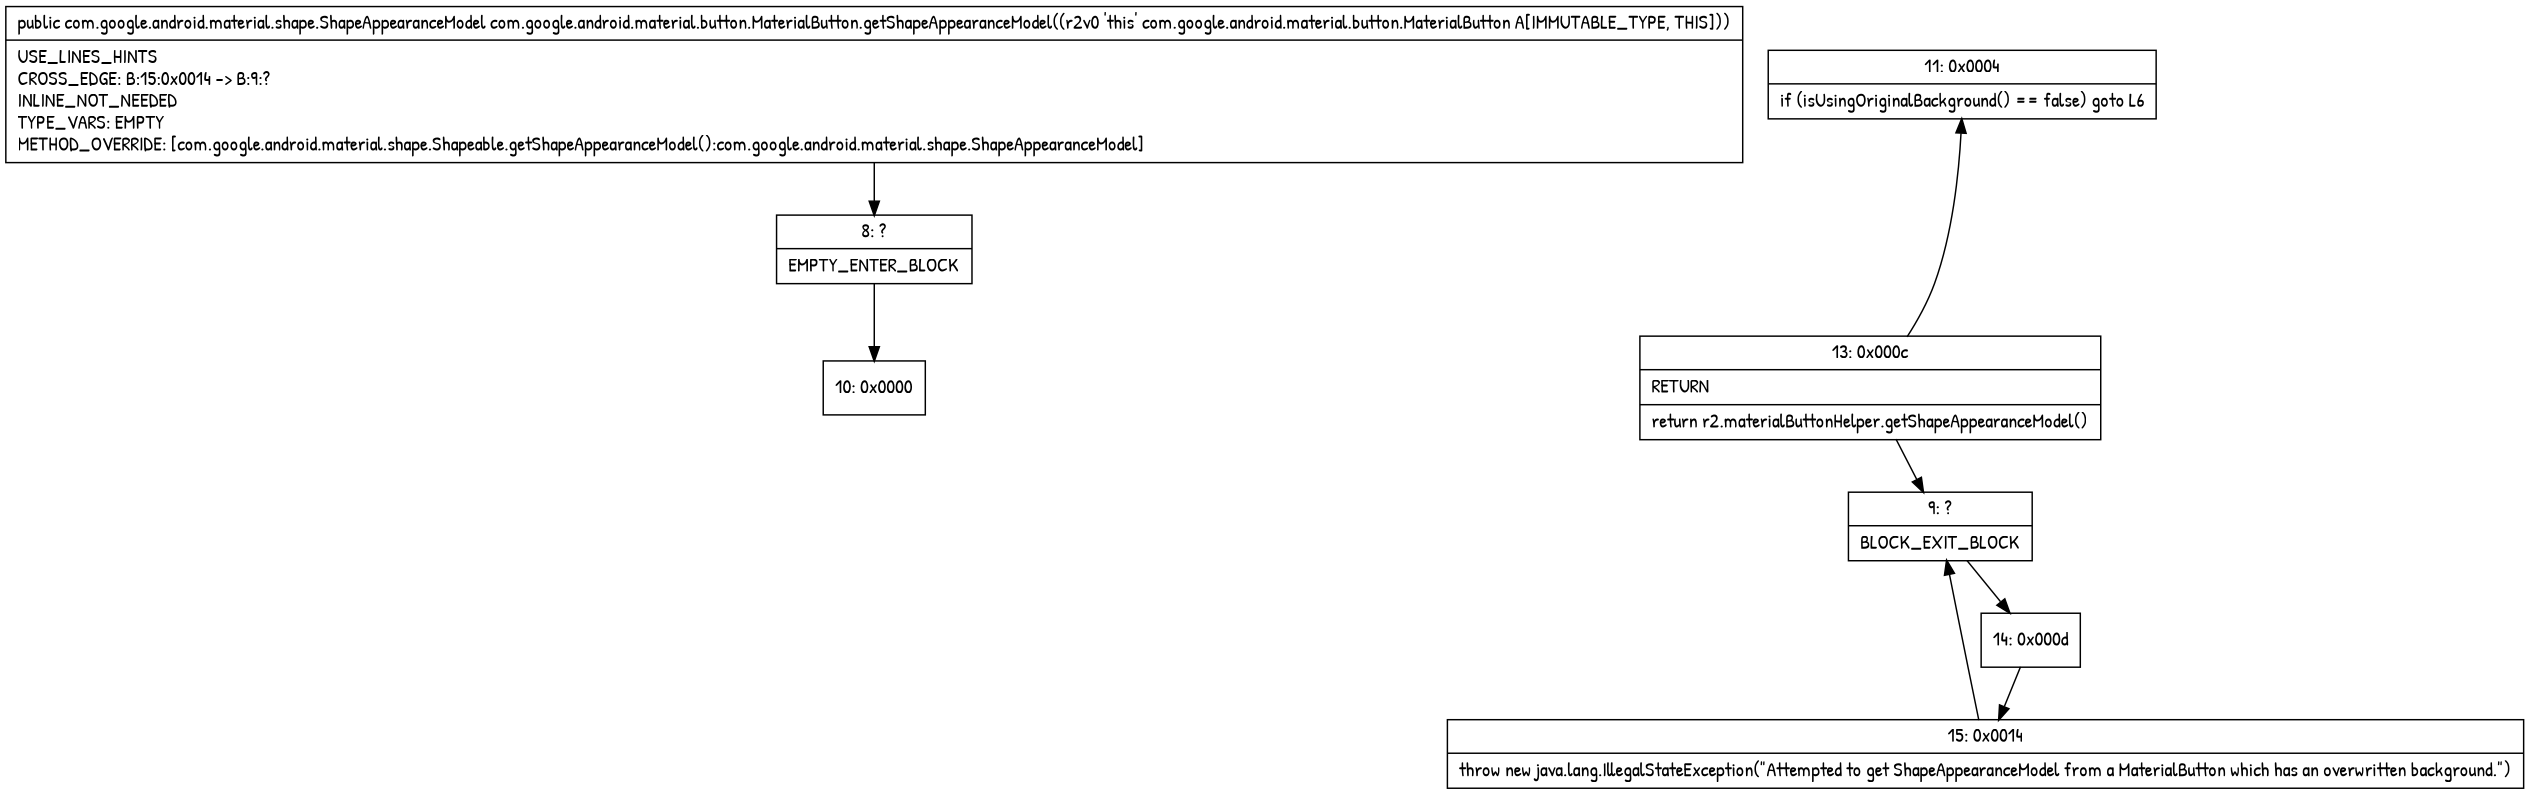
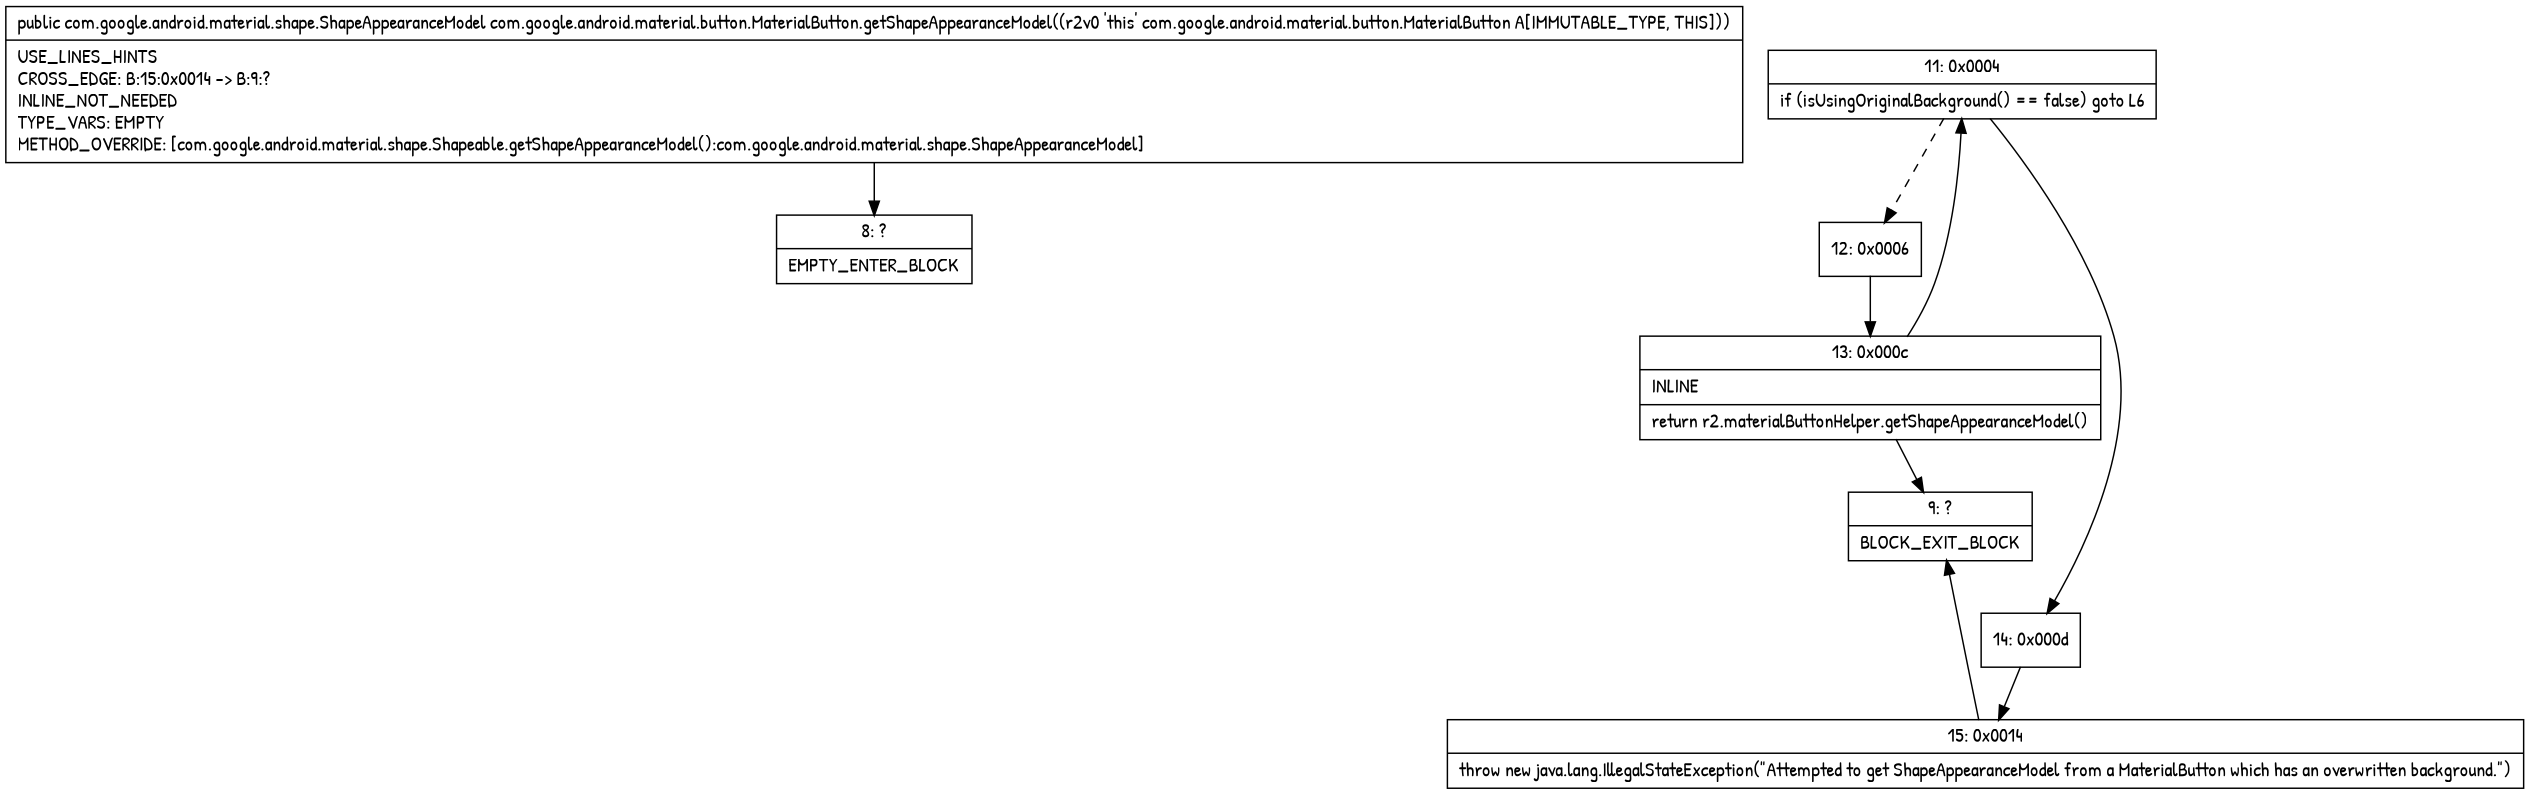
none -> (1870, 249)
(1681, 386) -> (1676, 386)
(874, 388) -> none
(1984, 581) -> (2116, 349)
